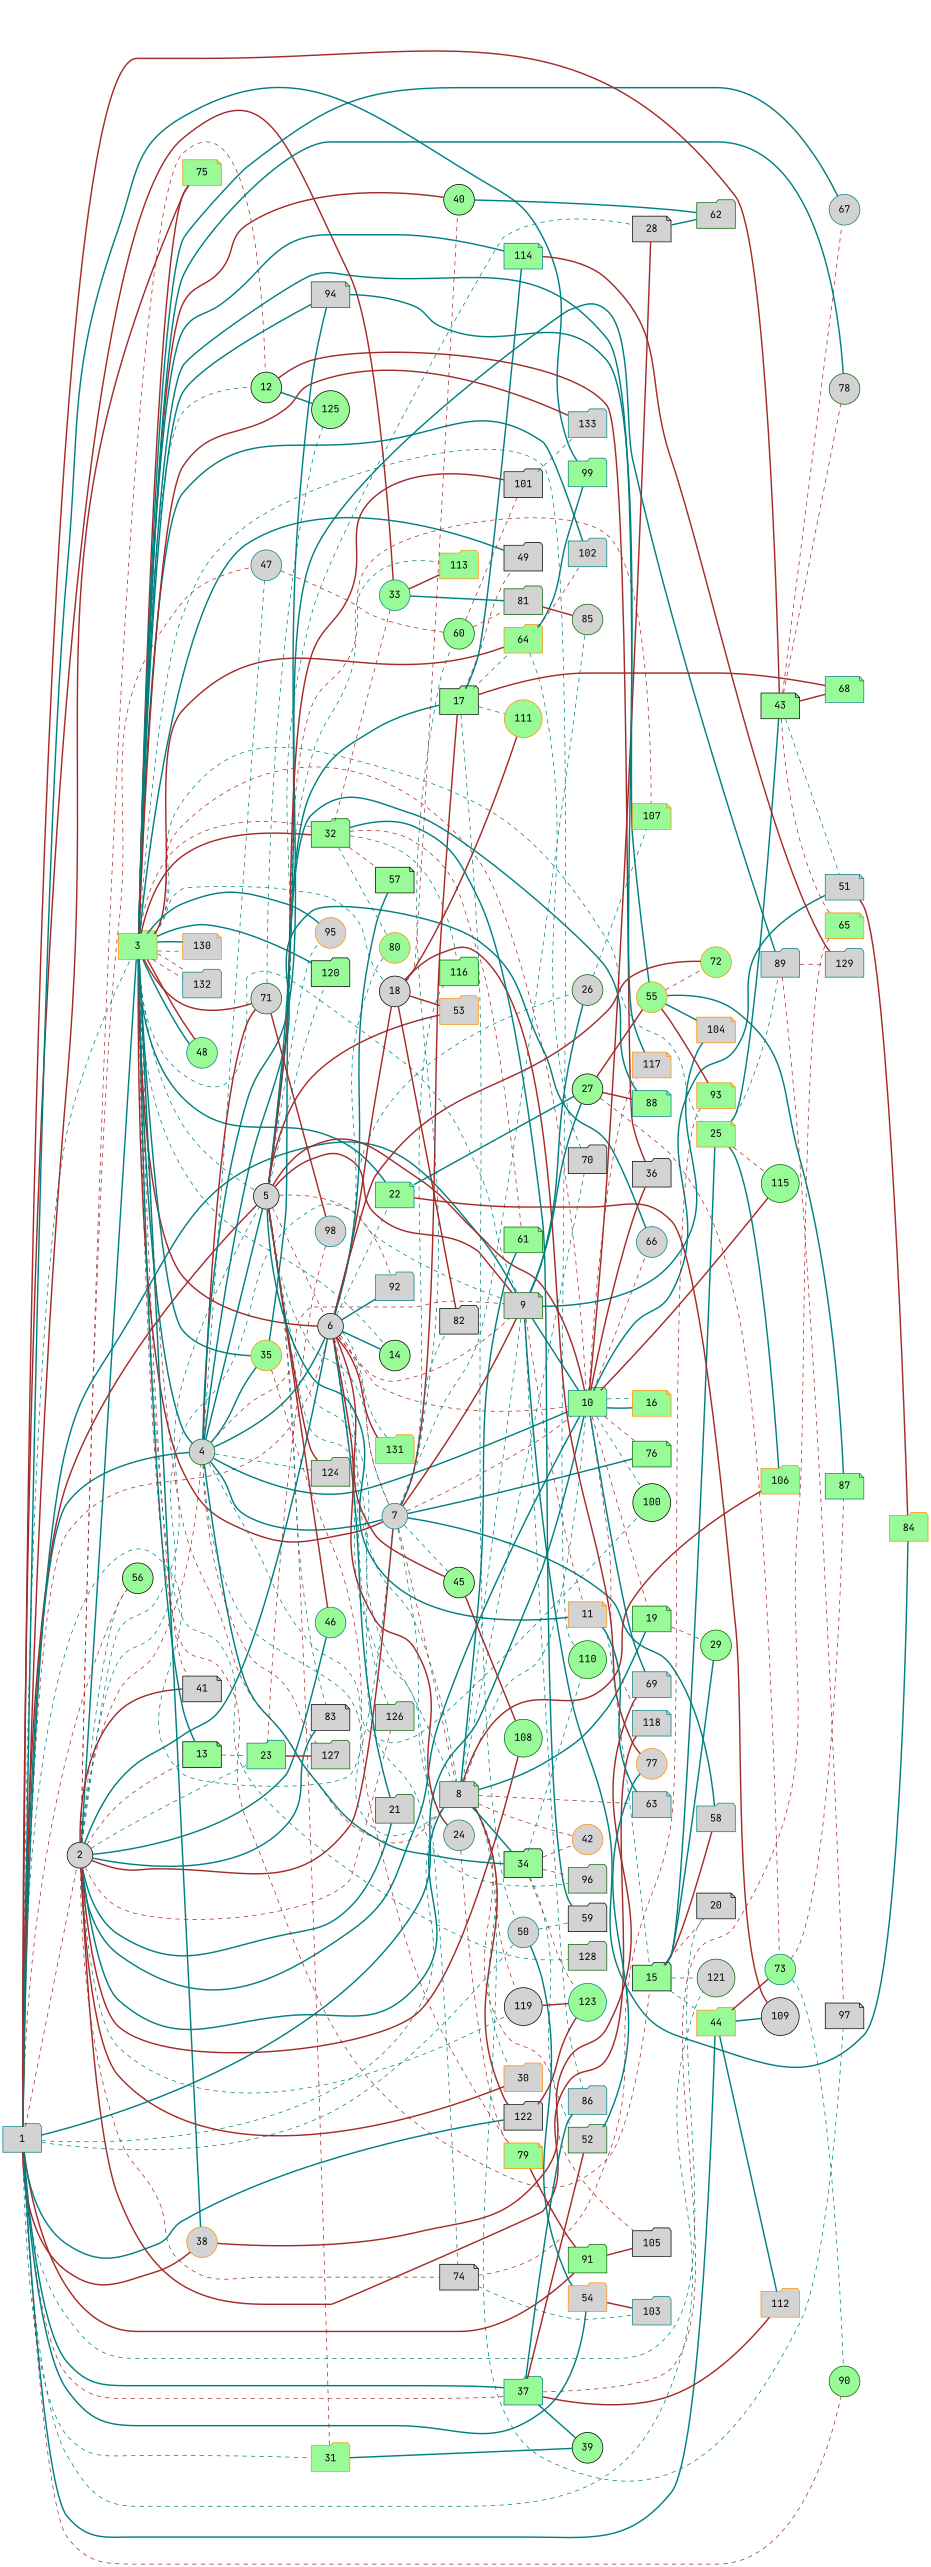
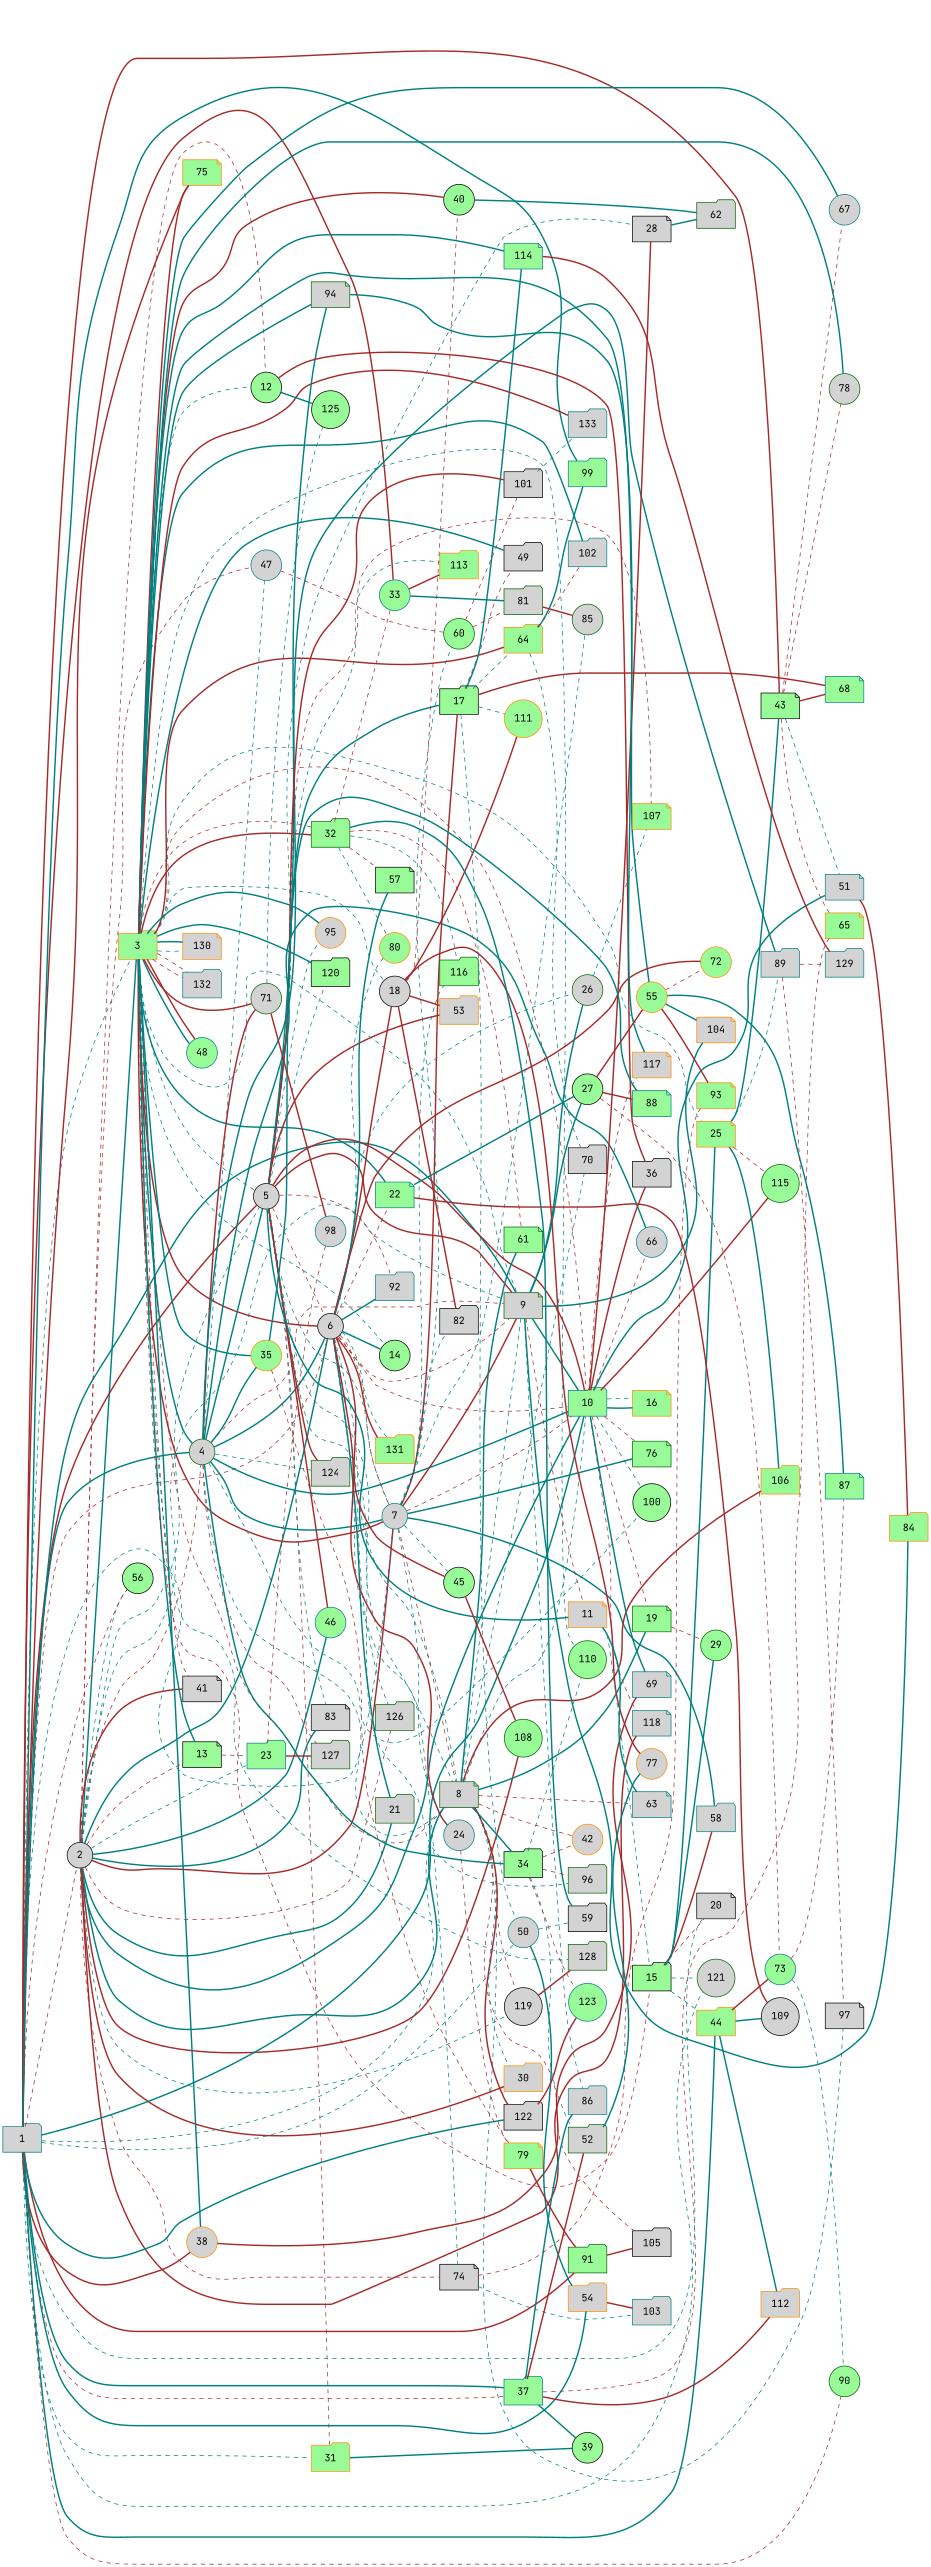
(362, 1261) -> (362, 1261)
(555, 2004) -> (555, 1982)
